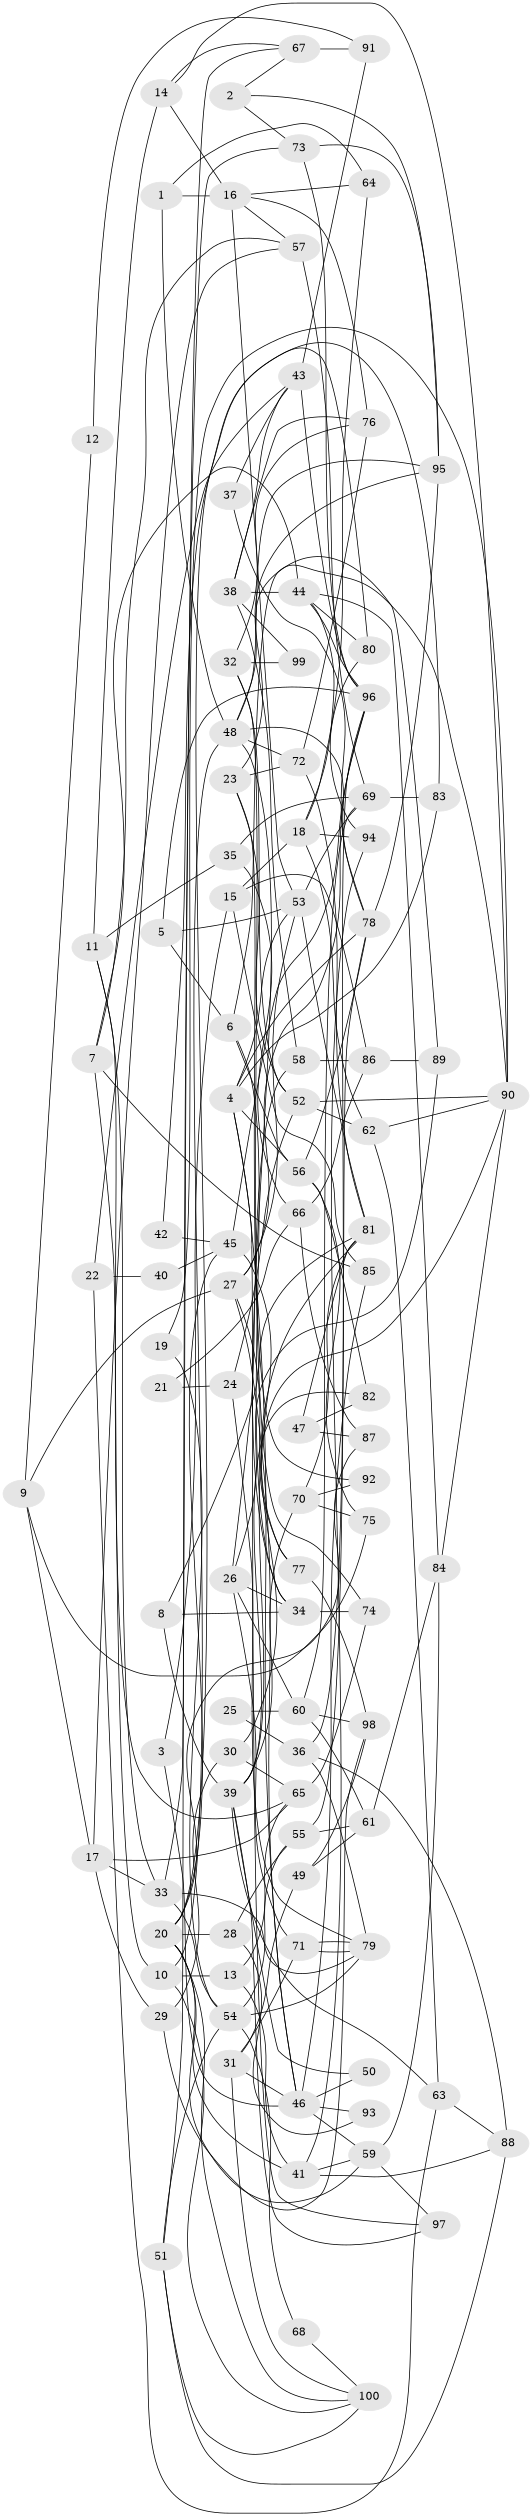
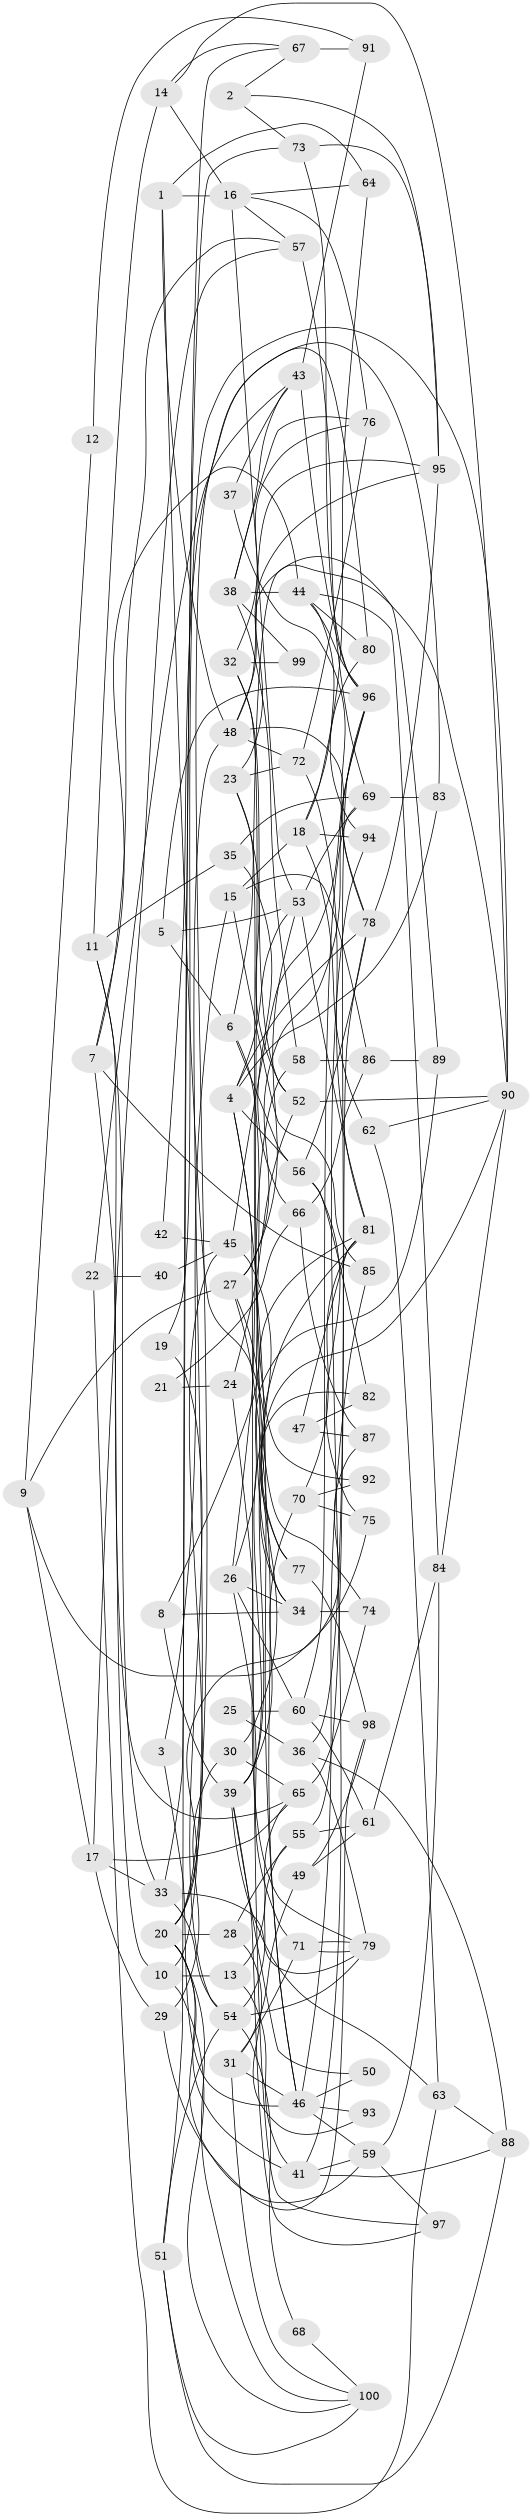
(334, 1117) -> none
(261, 1173) -> (179, 740)
